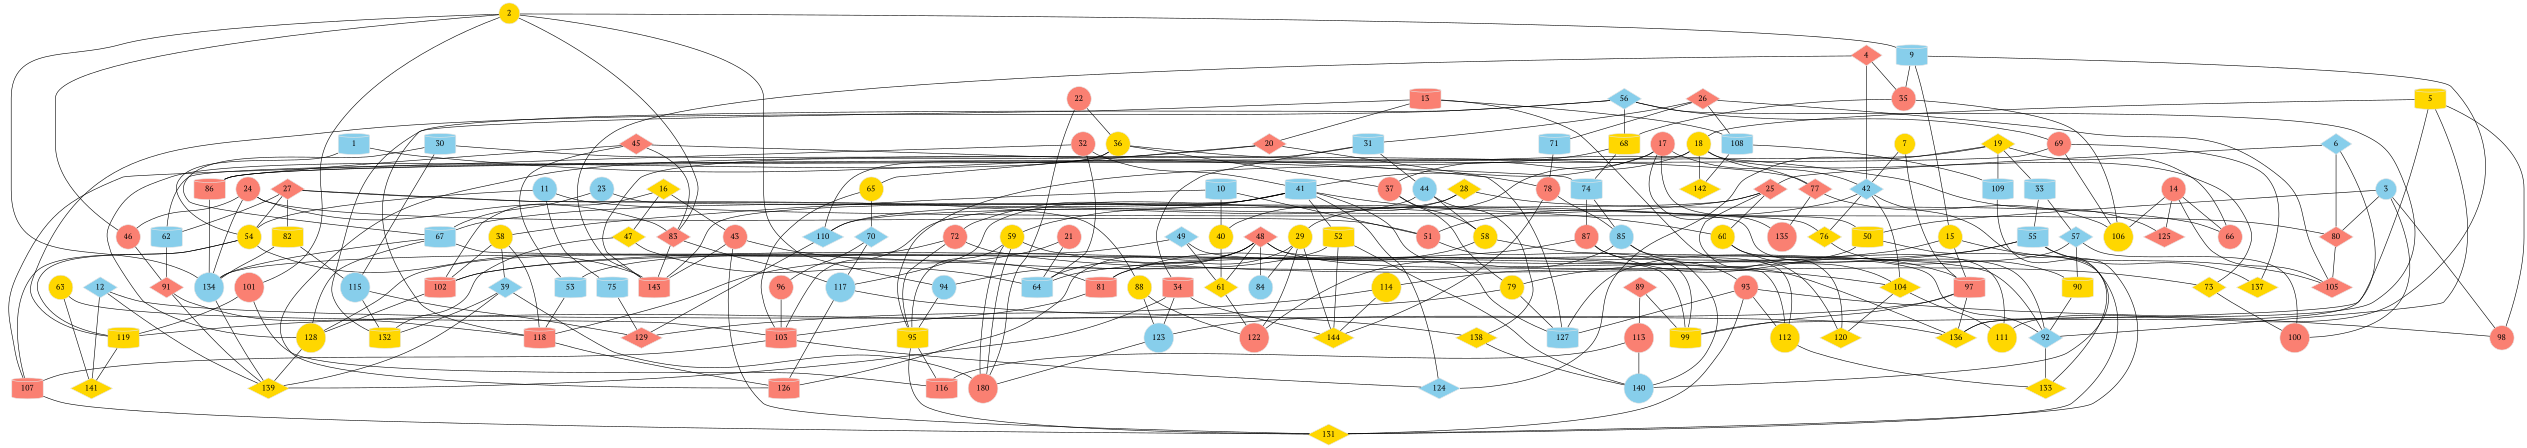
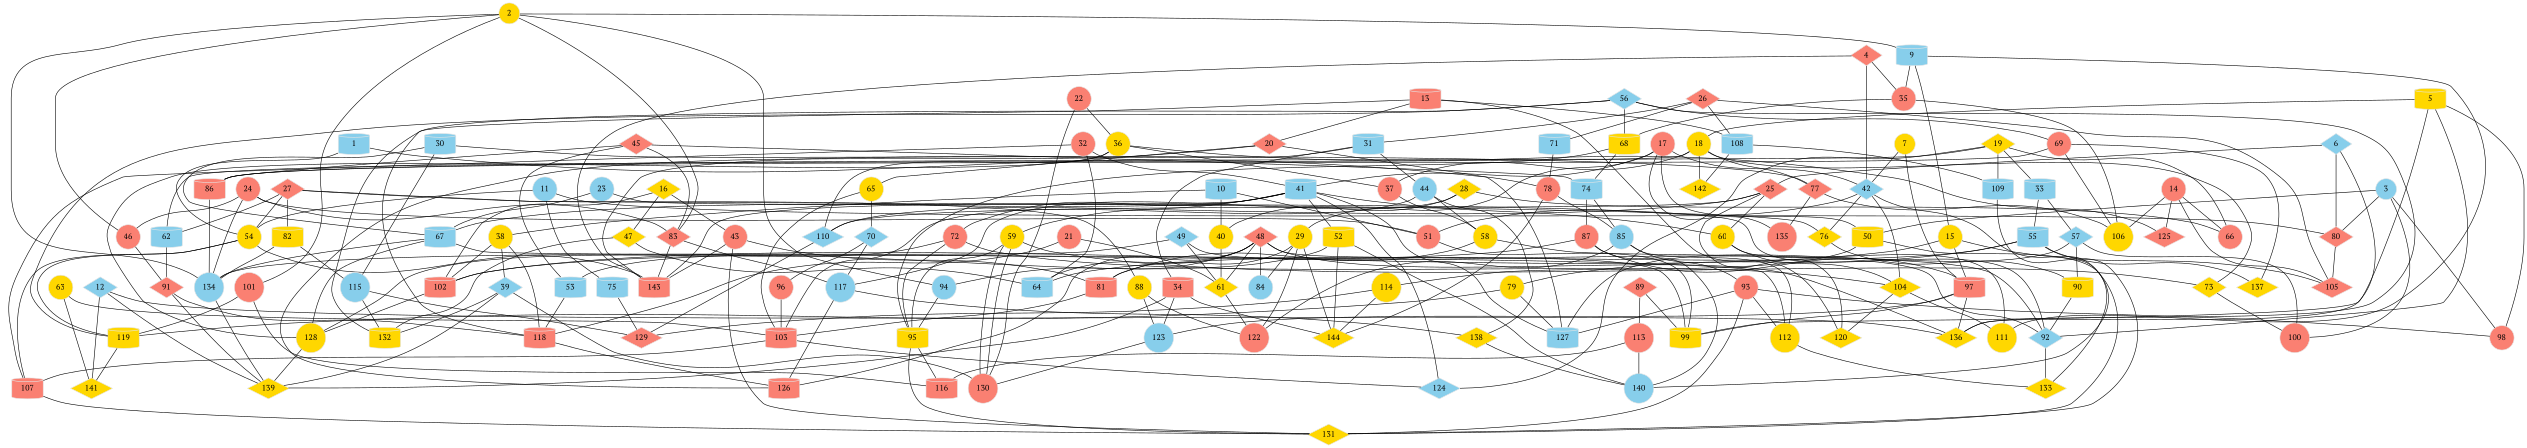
(1455, 233) -> none
(1053, 263) -> (1139, 252)
(983, 388) -> (983, 388)
